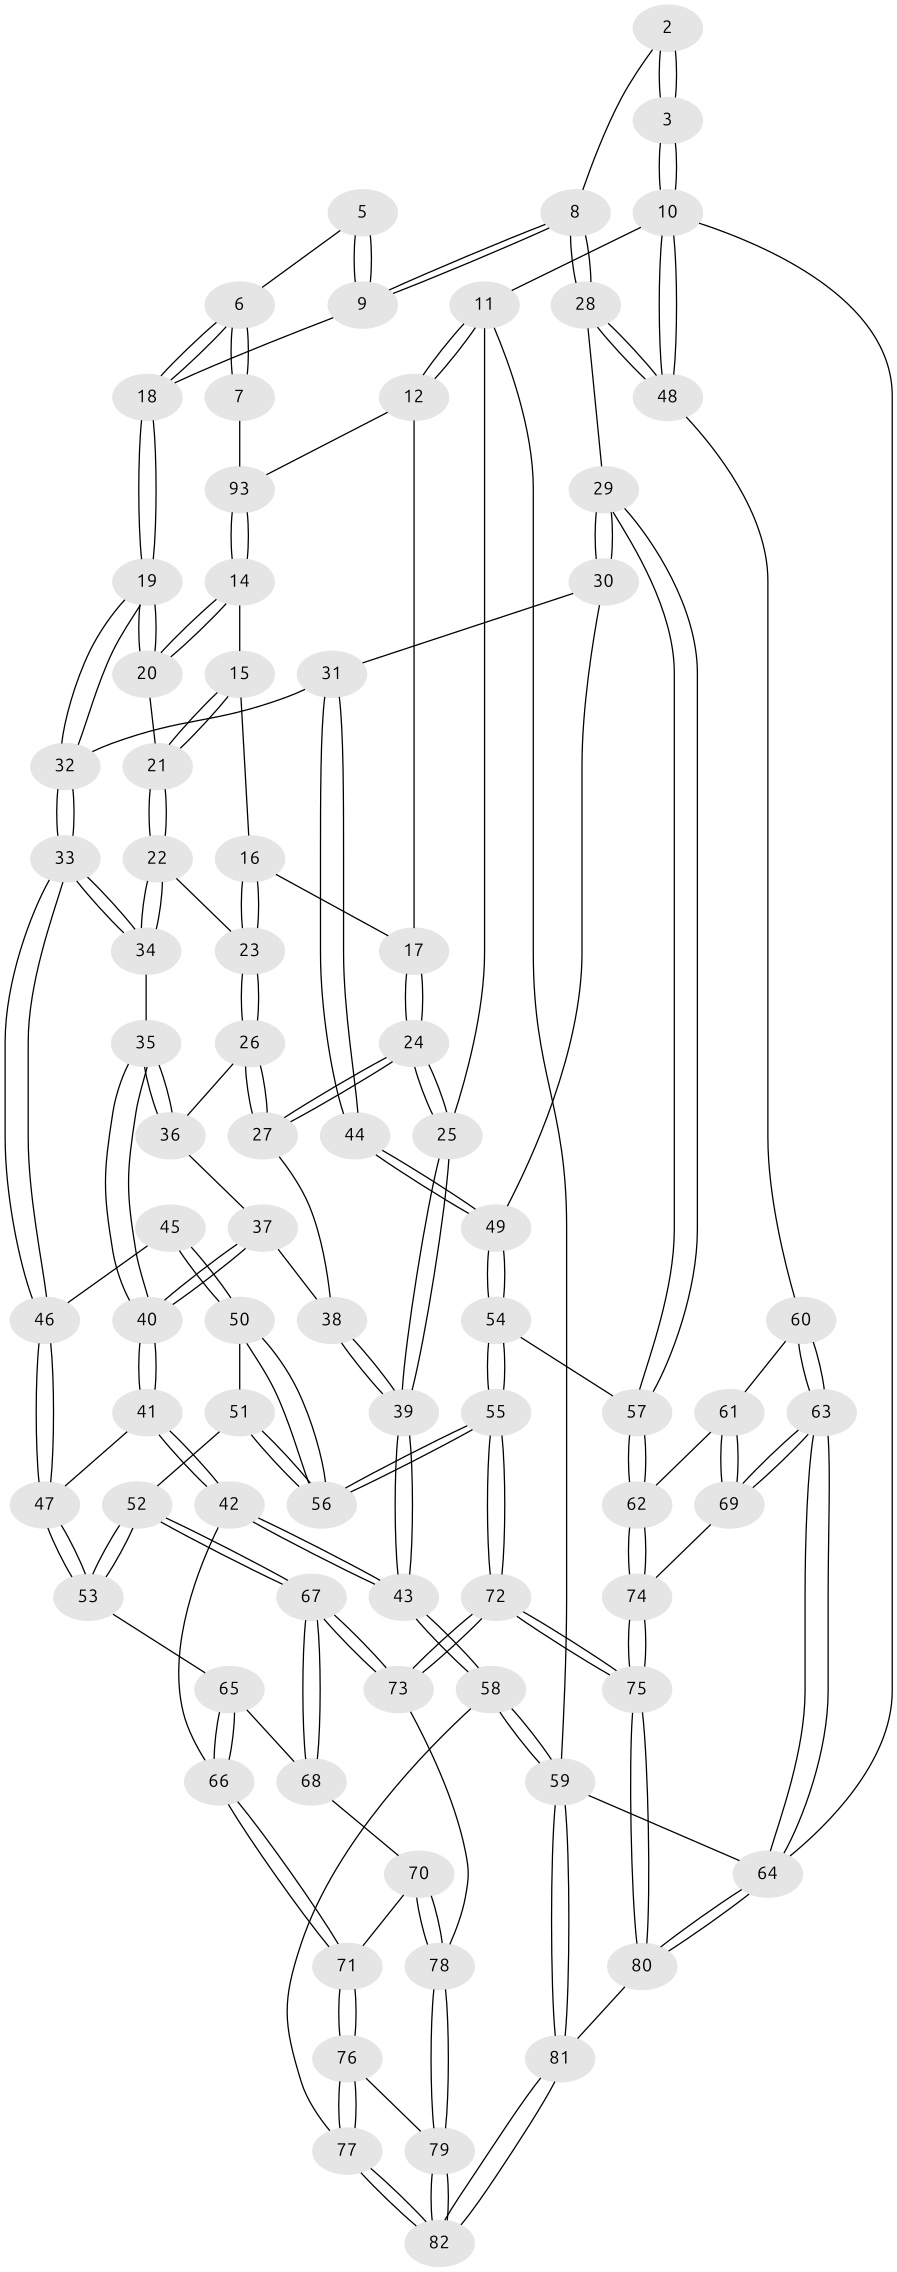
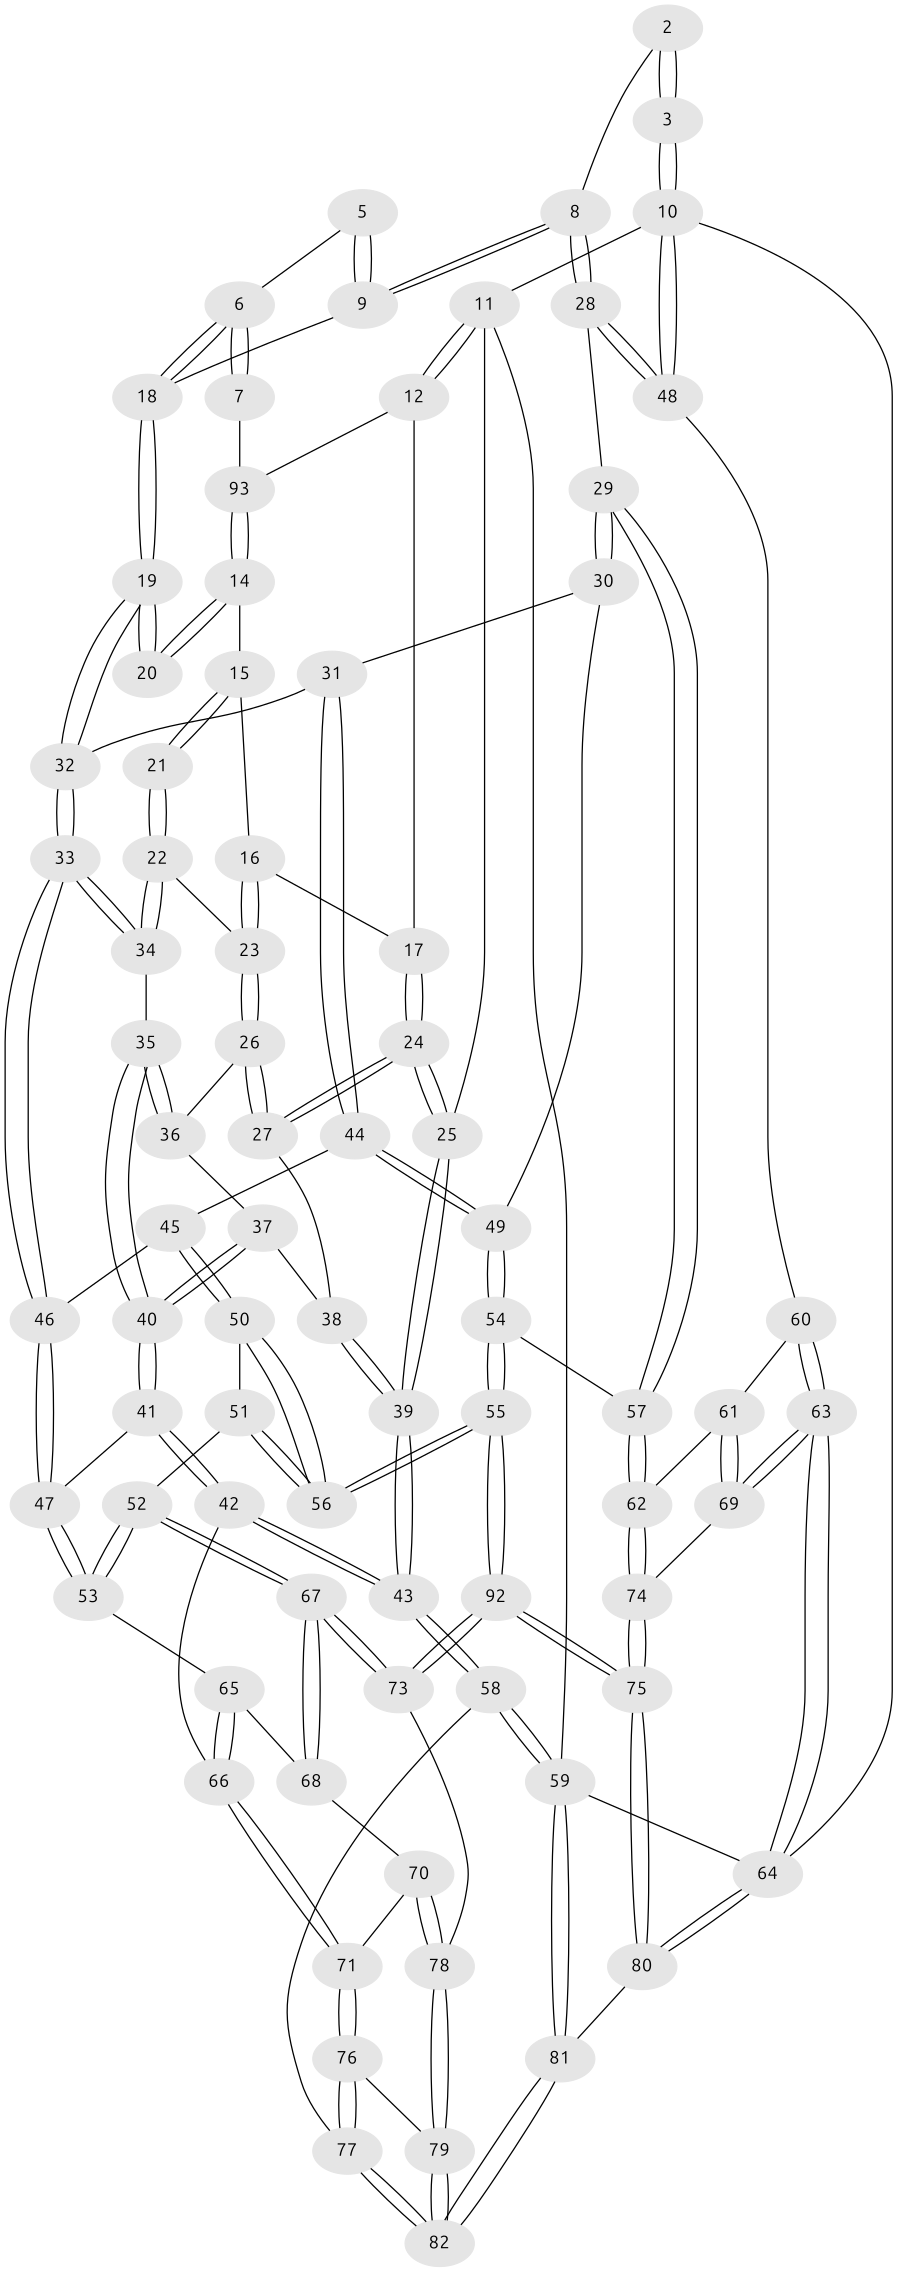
(153, 721) -> none
none -> (263, 1182)
(496, 1597) -> (496, 1597)
